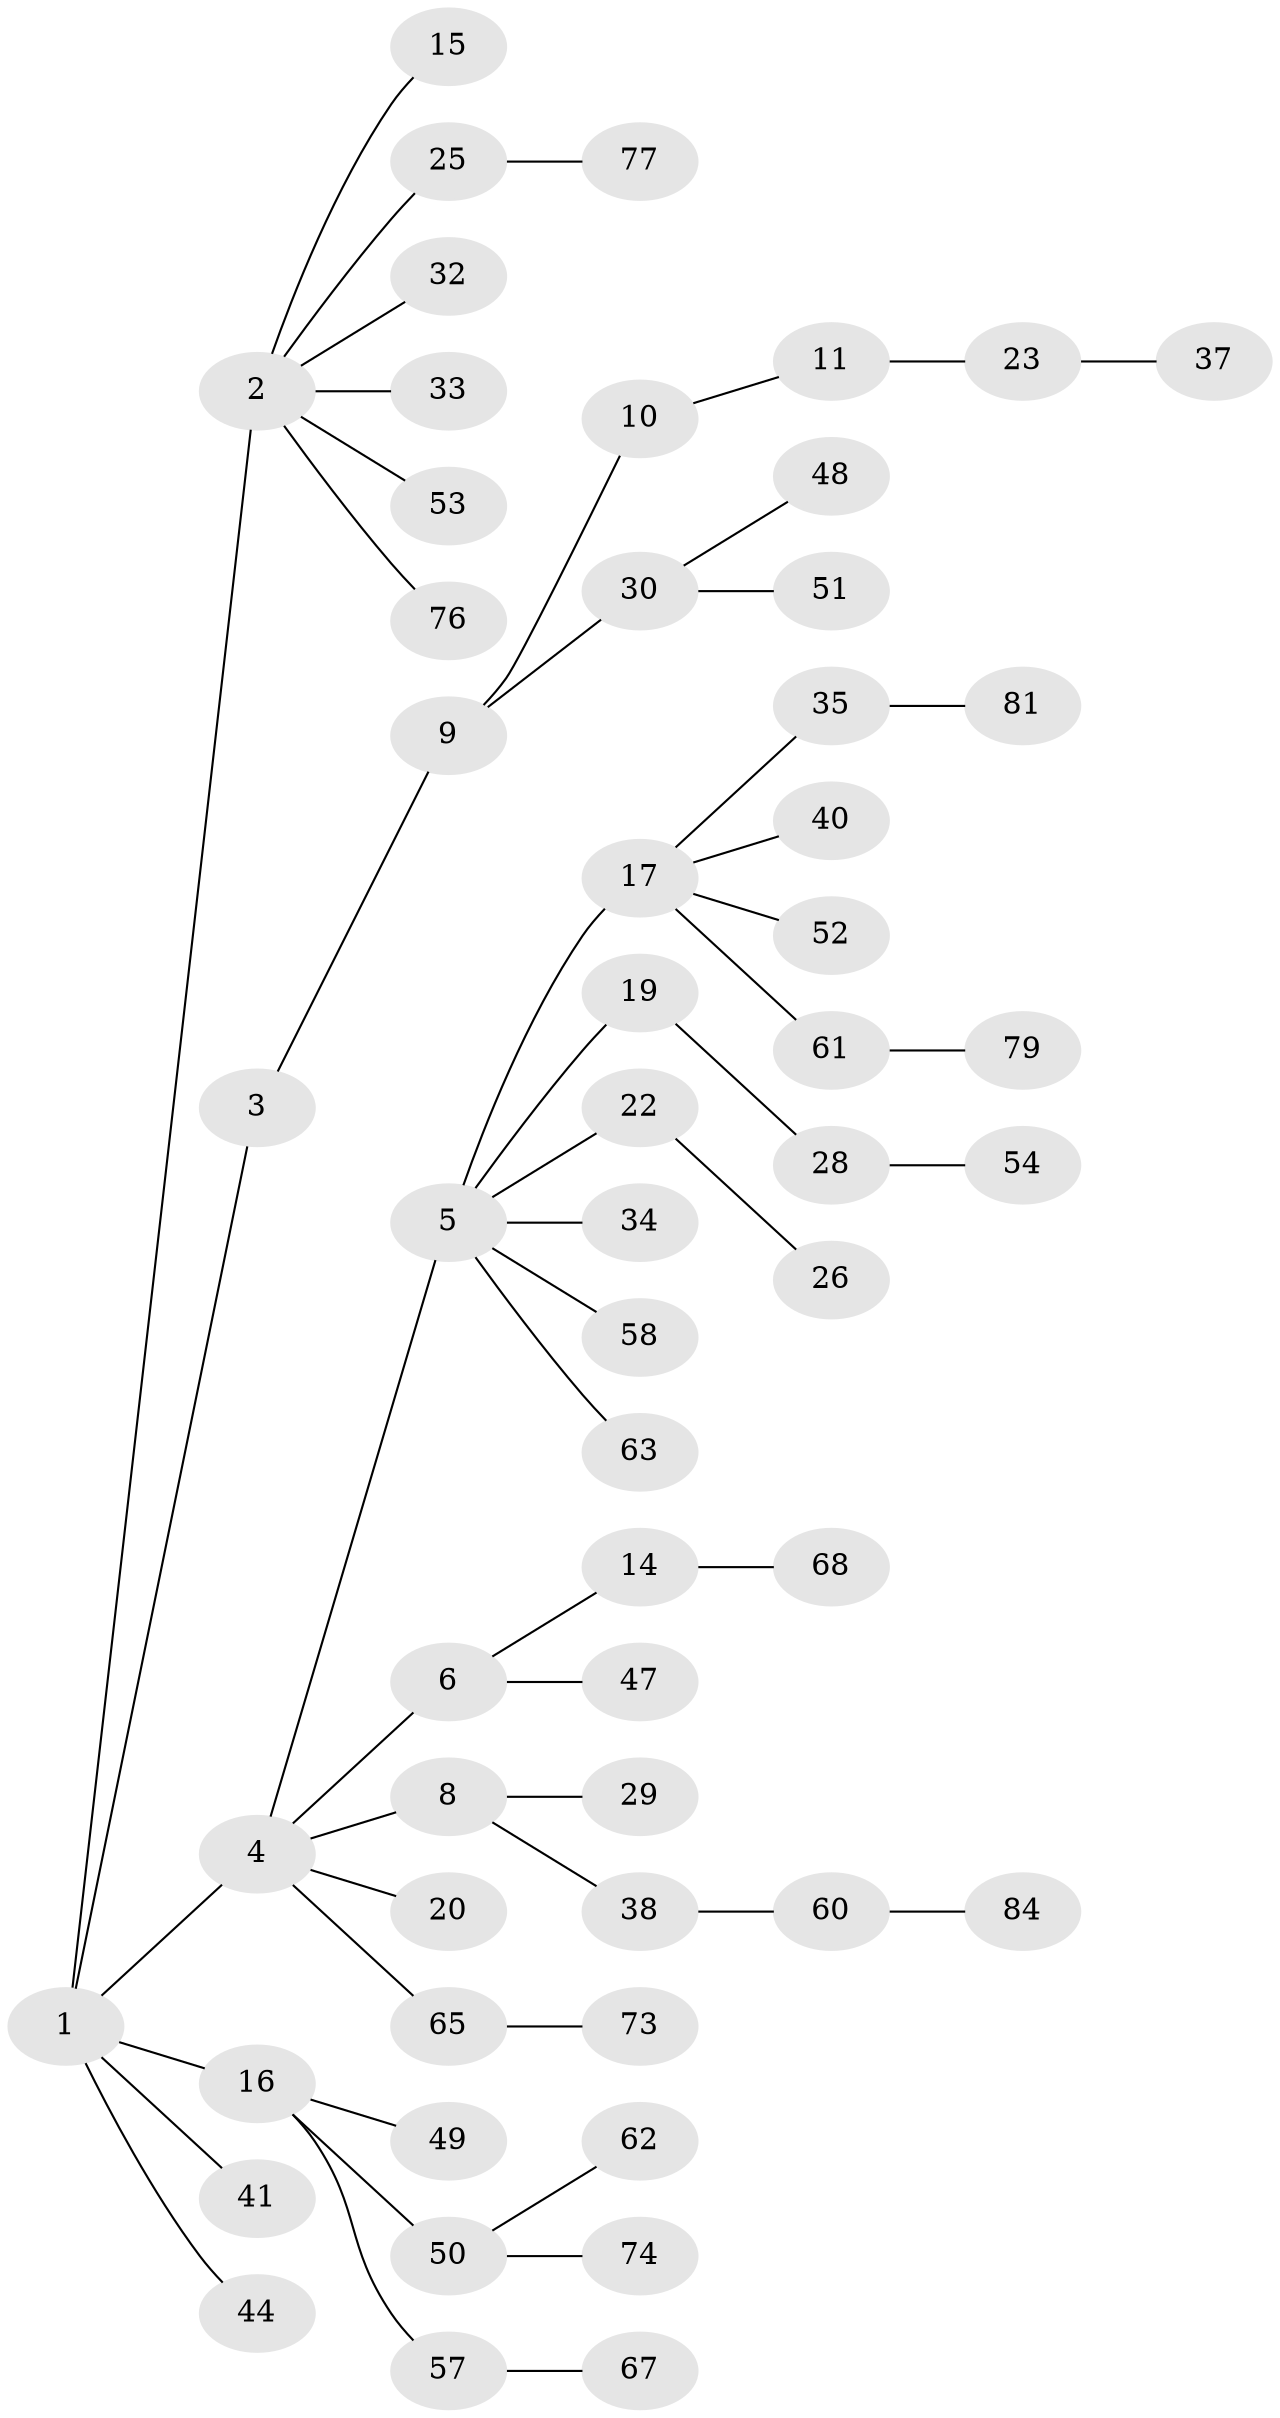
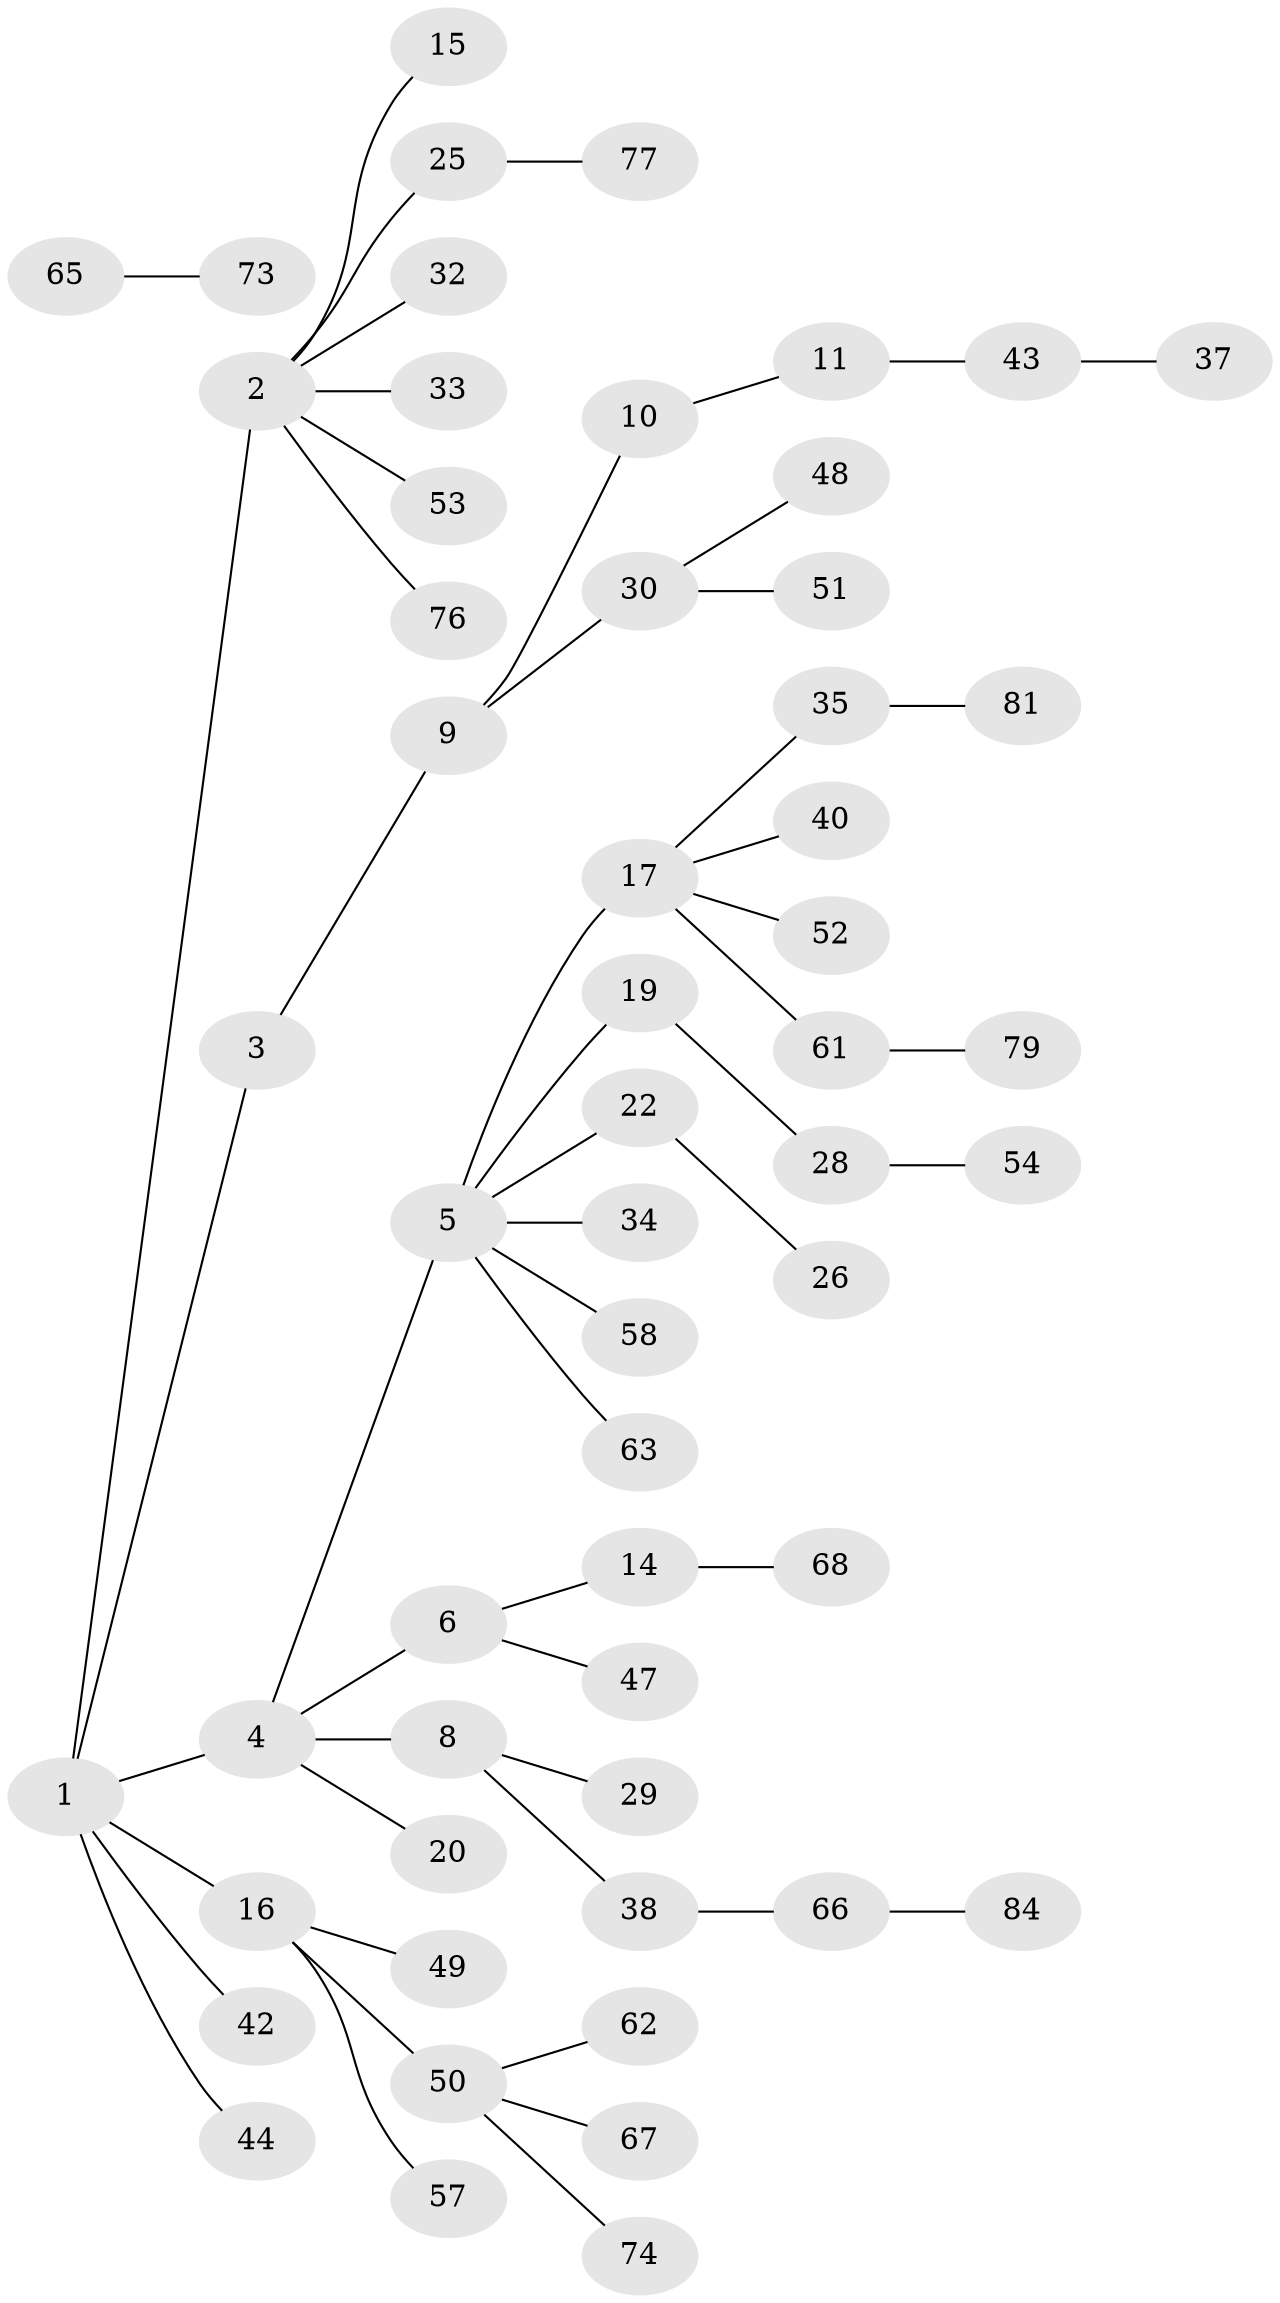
(1023, 361) -> (1023, 361)
(831, 1912) -> (831, 1912)
(353, 1940) -> none
(257, 2199) -> (257, 2026)
(545, 2371) -> (545, 2113)
